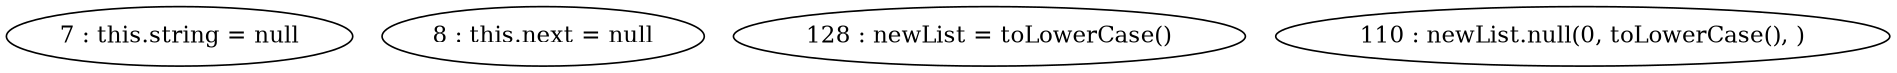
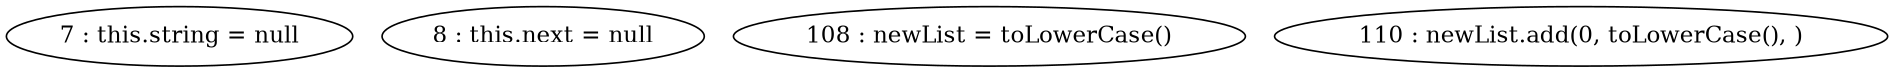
(989, 36) -> (989, 36)
(1583, 36) -> (1581, 36)
